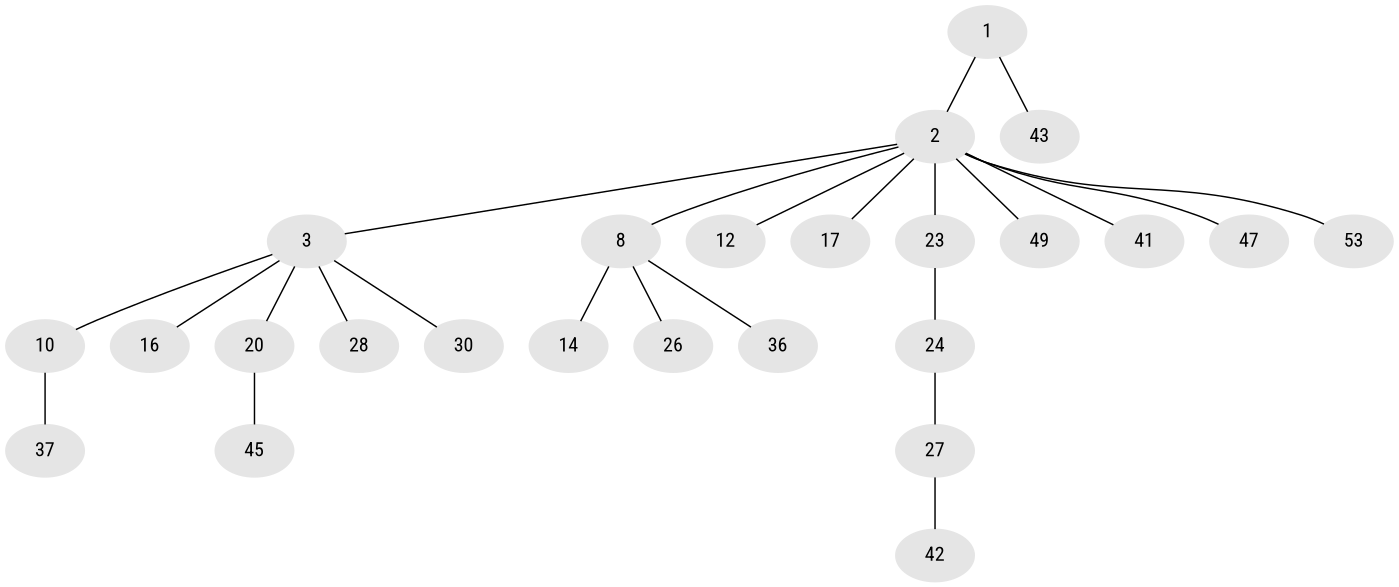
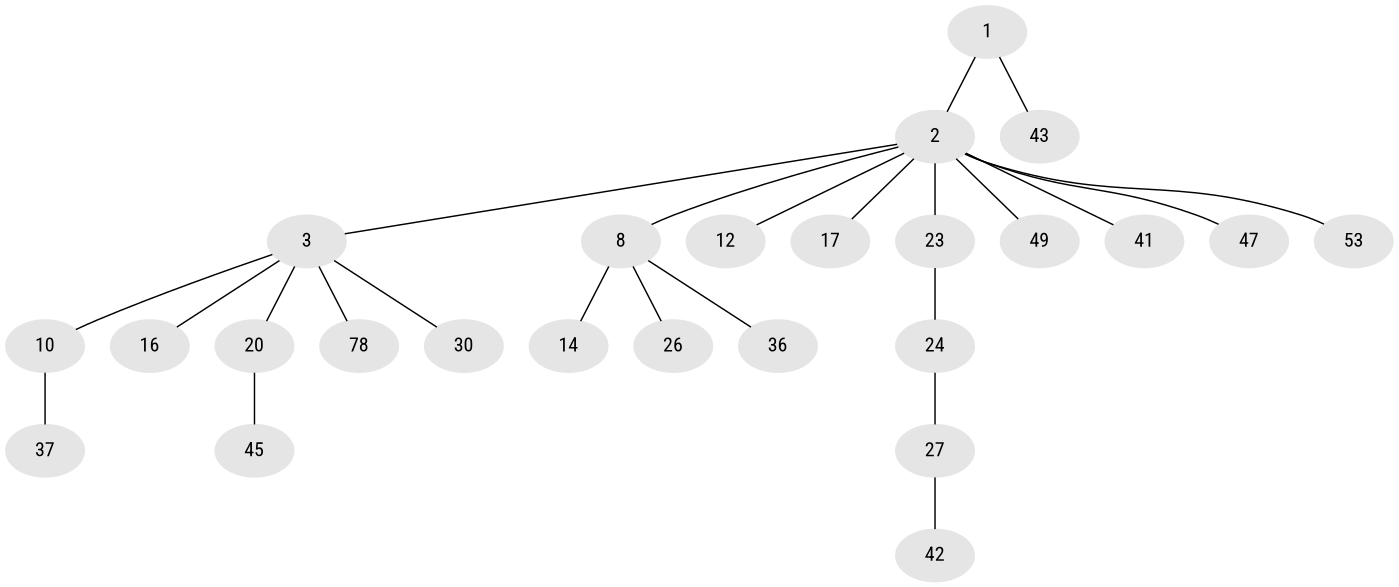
(359, 346) -> (359, 346)
